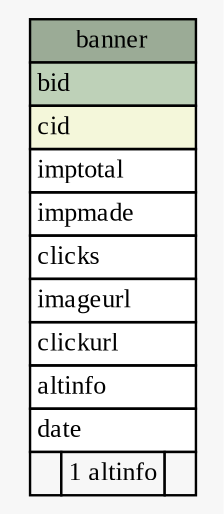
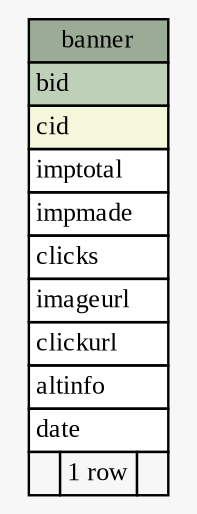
(113, 472) -> (99, 472)
